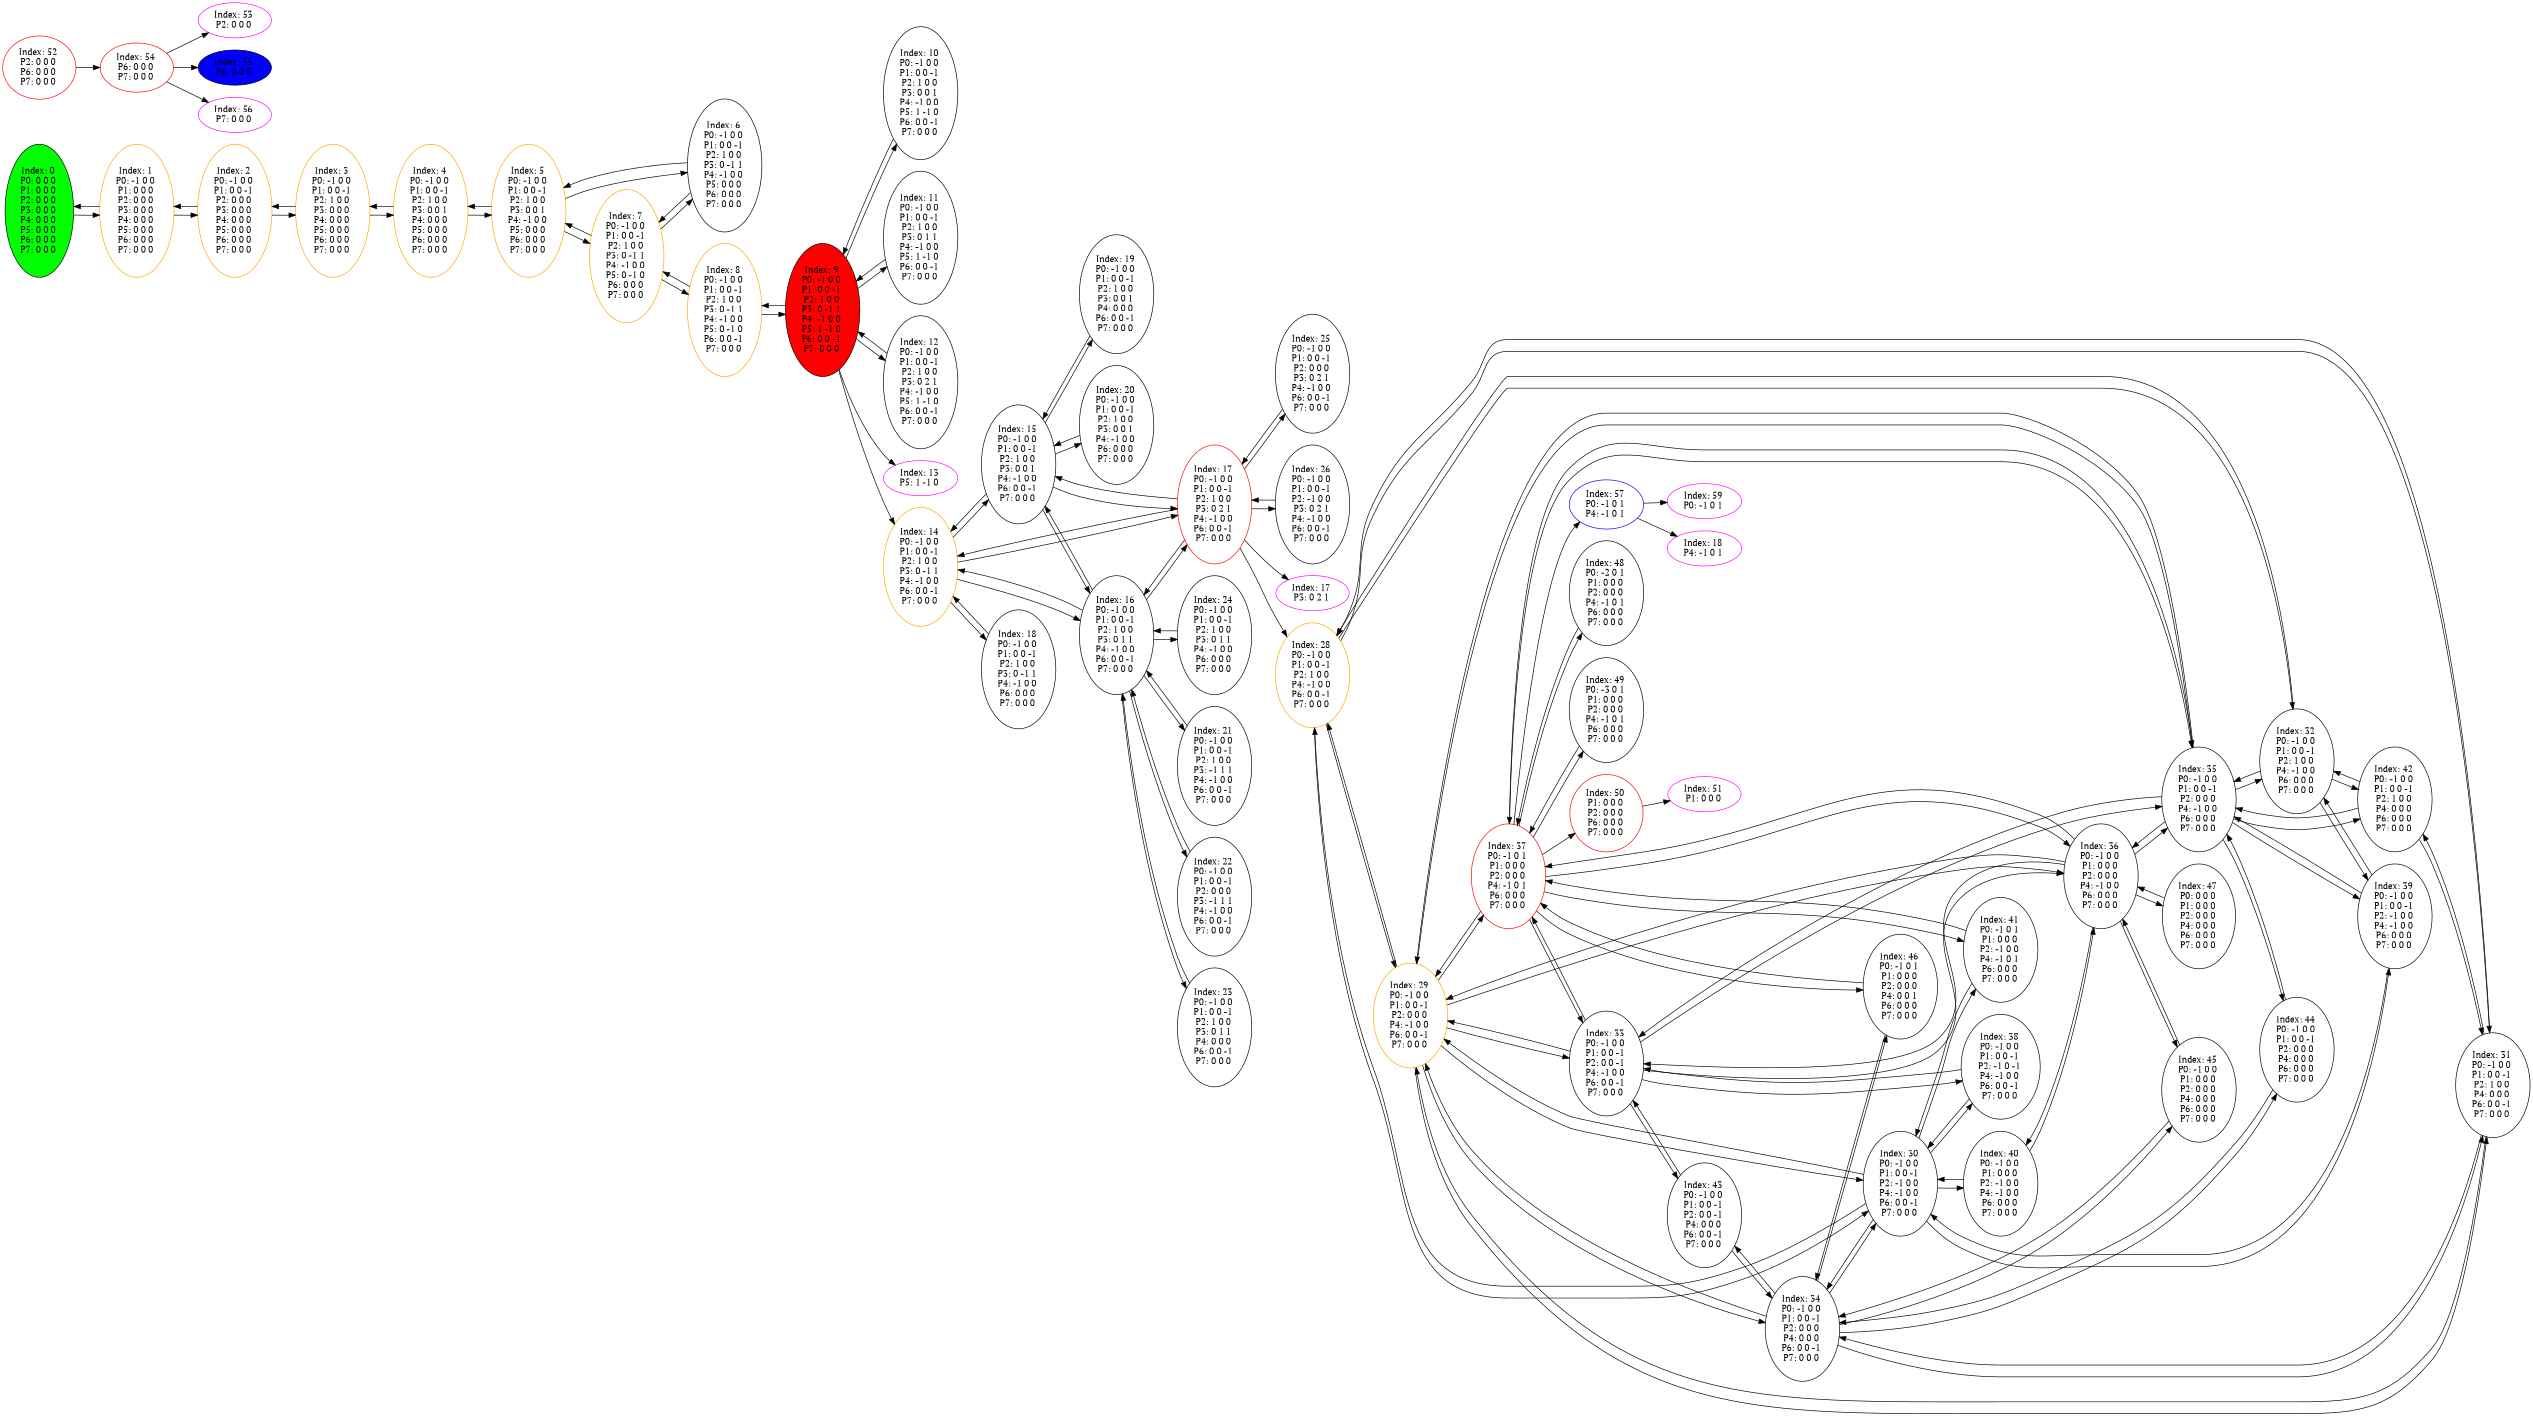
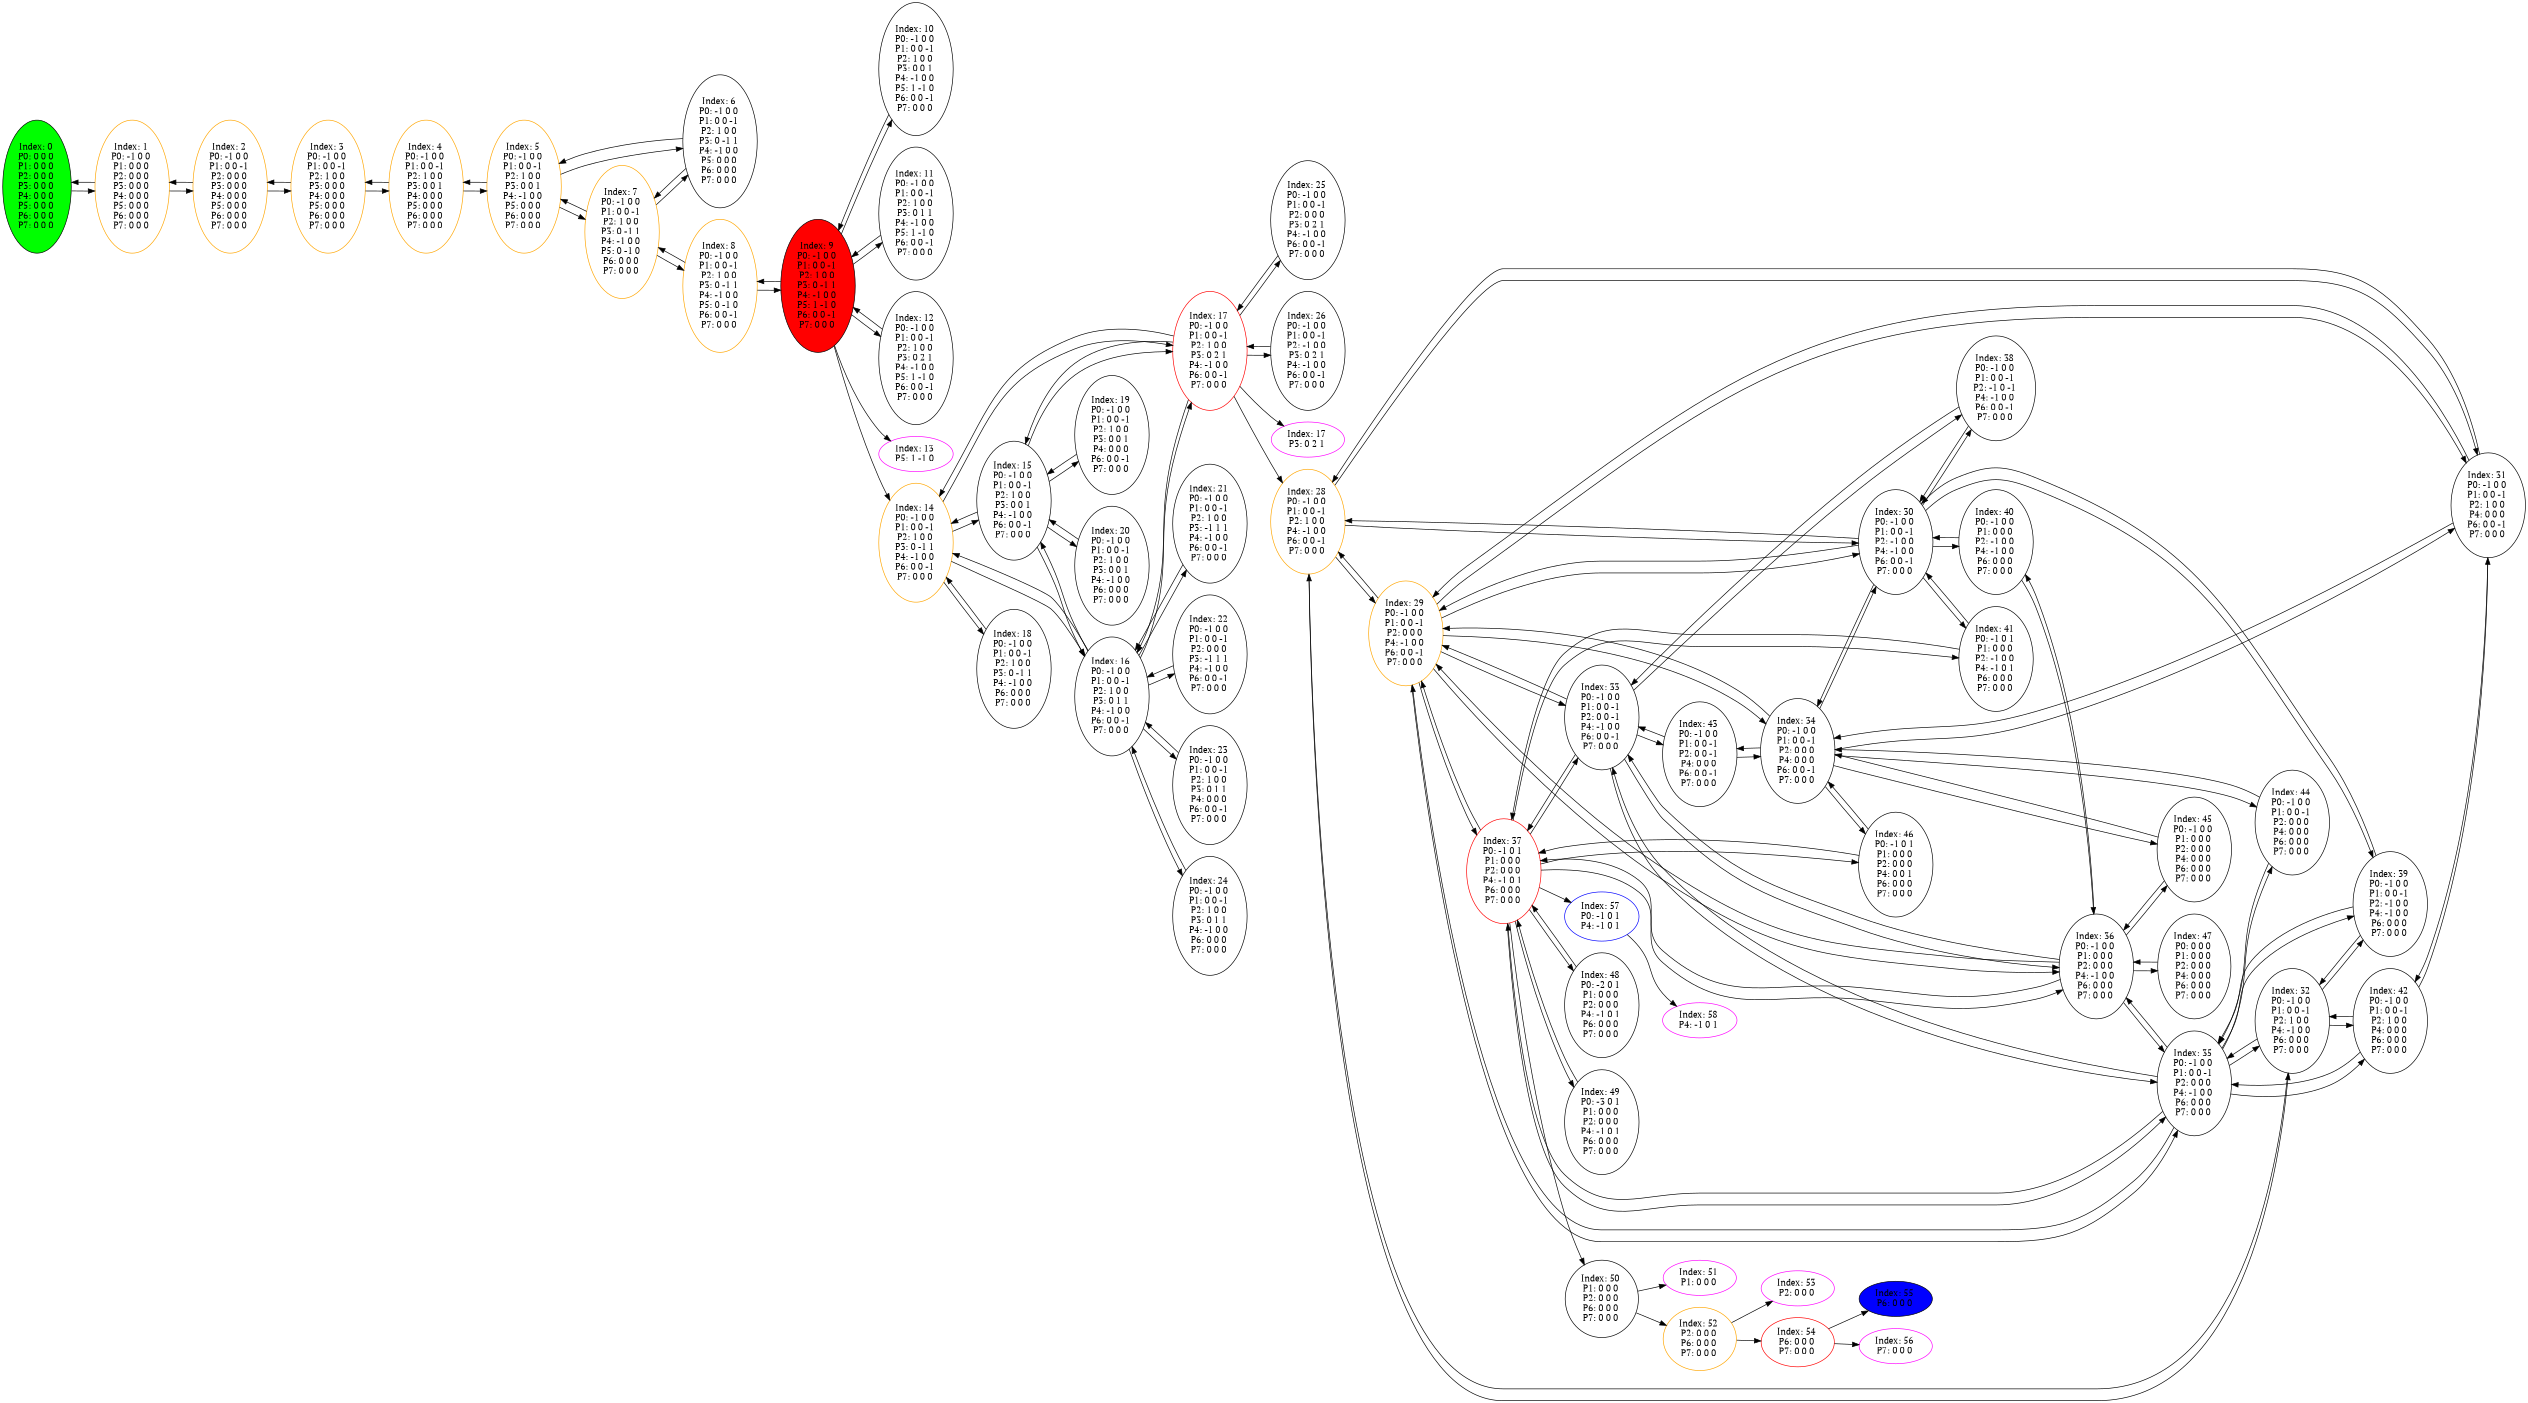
(185, 45) -> (1749, 1314)
(39, 68) -> (1700, 1339)
(1704, 501) -> none
(1704, 548) -> (1700, 1020)
(1606, 813) -> (1602, 1299)
none -> (1648, 1318)
